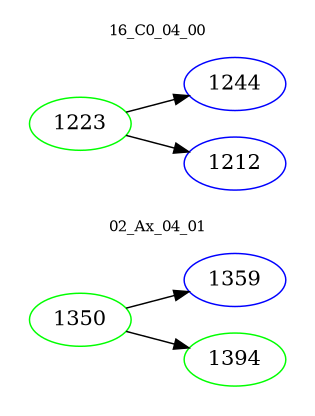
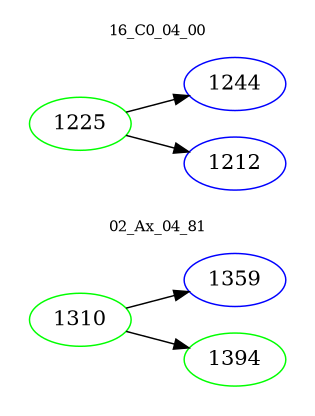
(80, 124) -> (80, 124)
(158, 228) -> (158, 228)
(80, 320) -> (80, 320)
